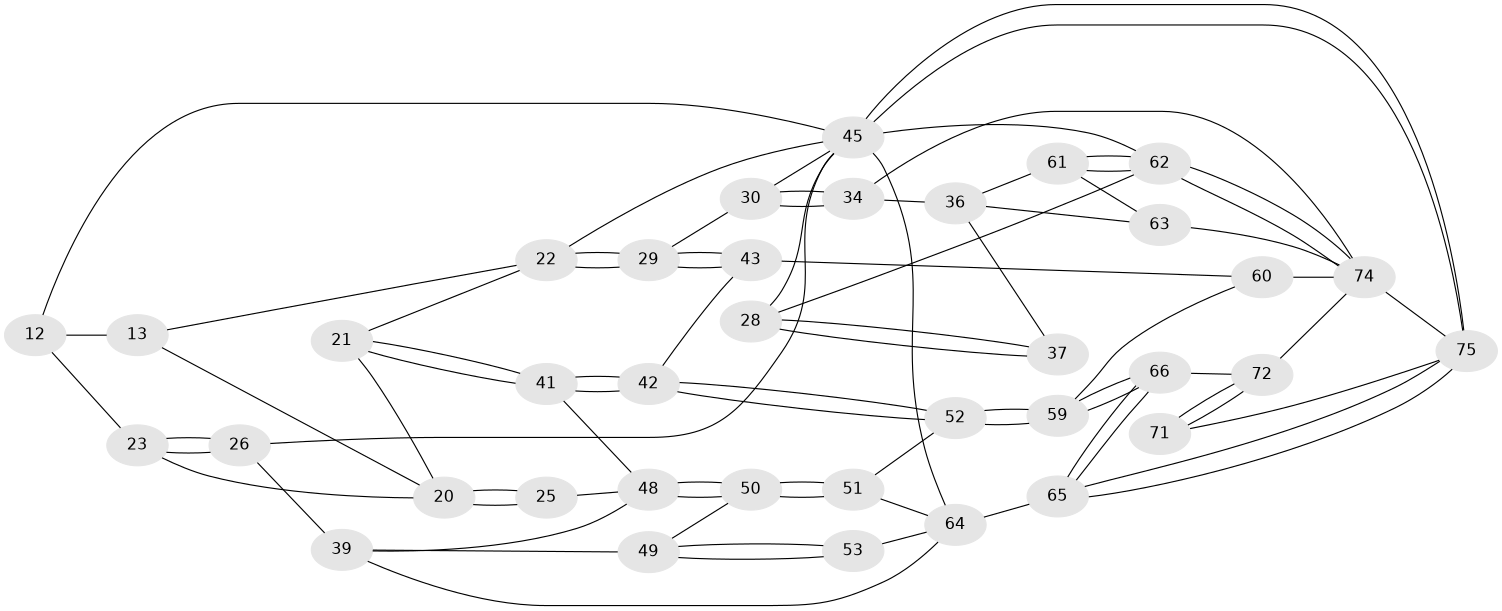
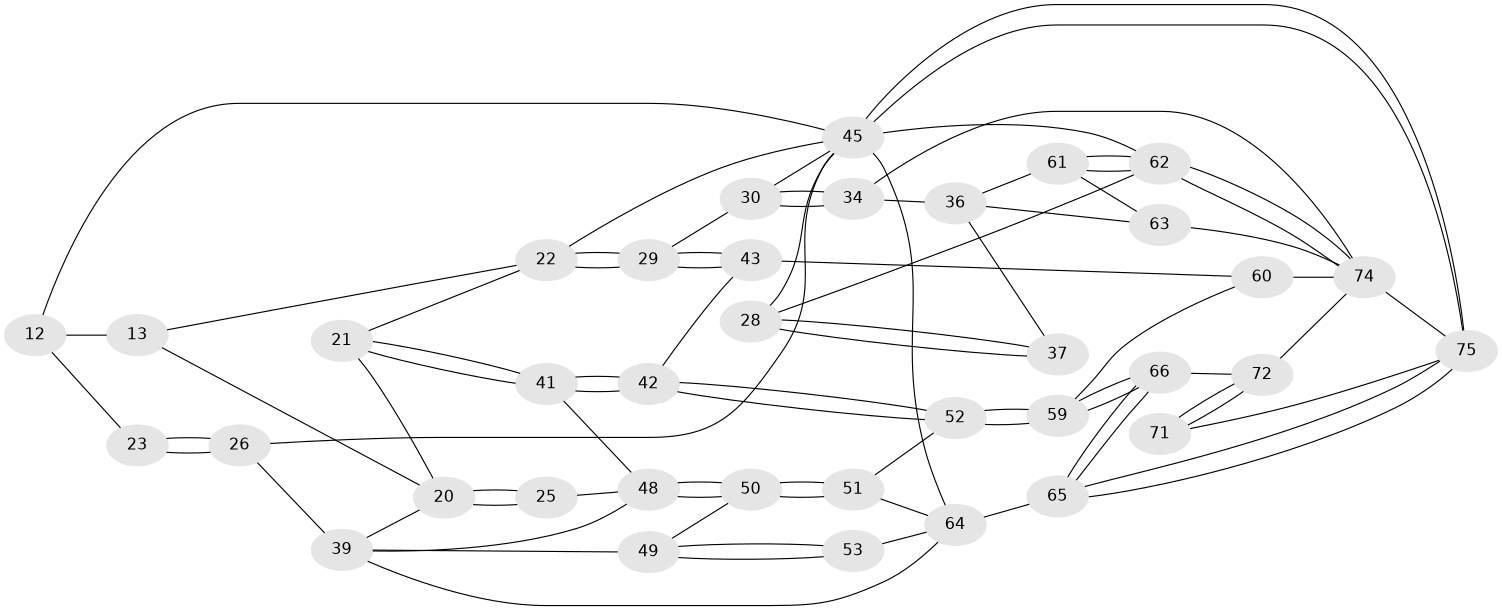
(298, 491) -> (393, 524)
